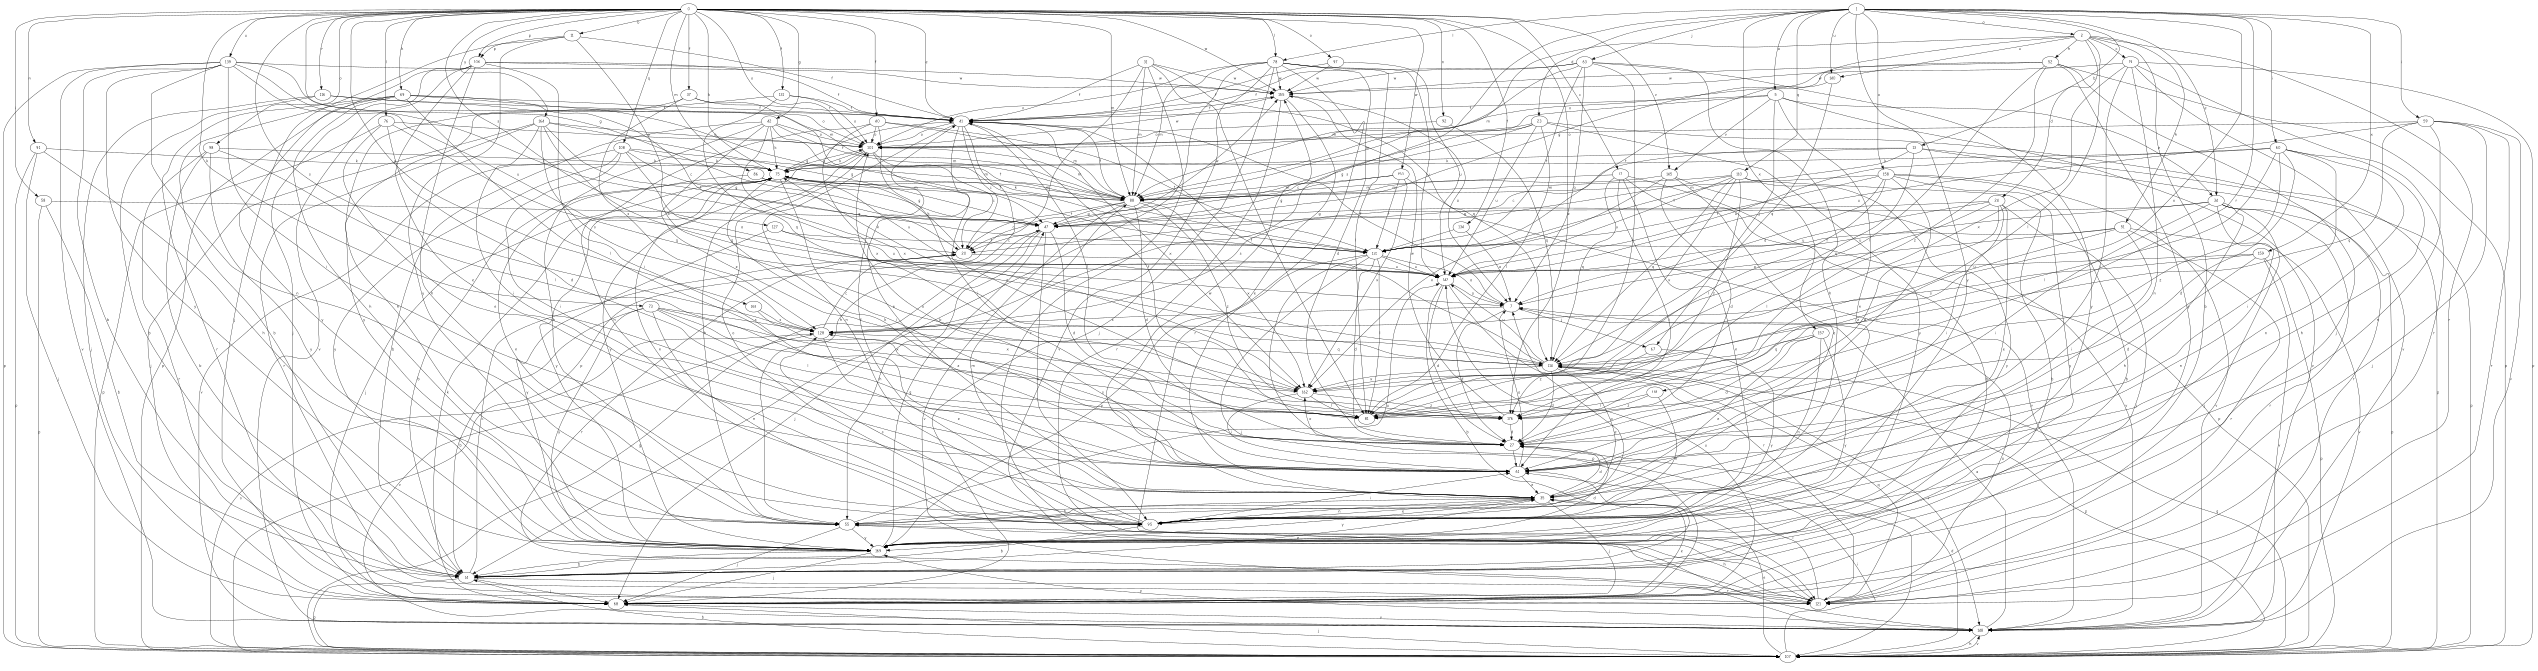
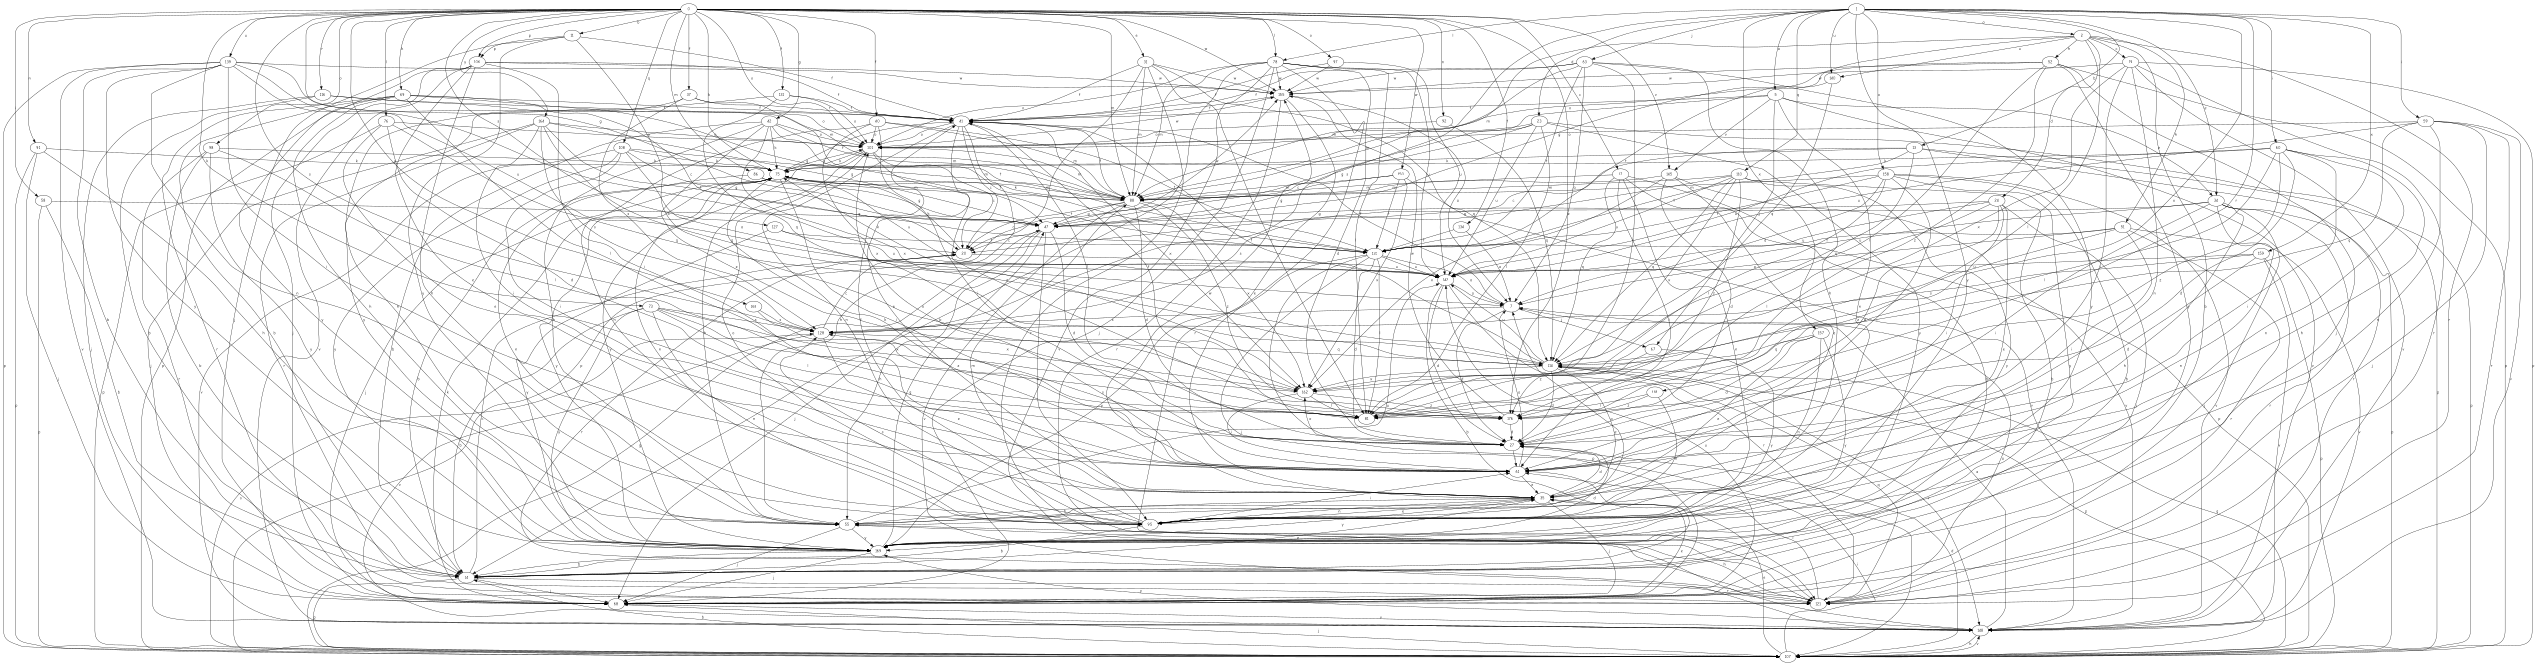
(862, 17) -> (928, 11)
